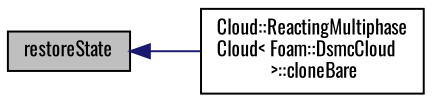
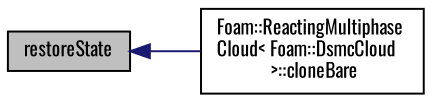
(312, 51) -> (312, 51)
